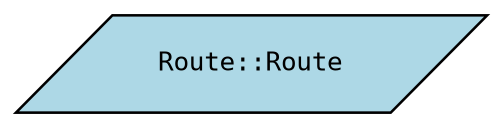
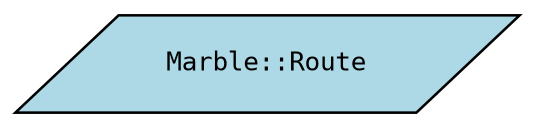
(252, 64) -> (267, 64)
